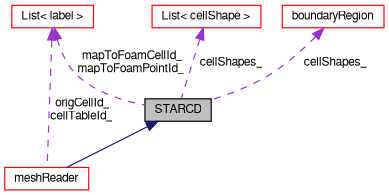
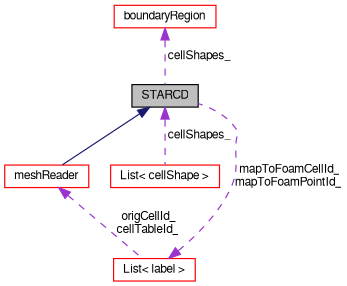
(191, 69) -> (165, 142)
(49, 104) -> (105, 227)
